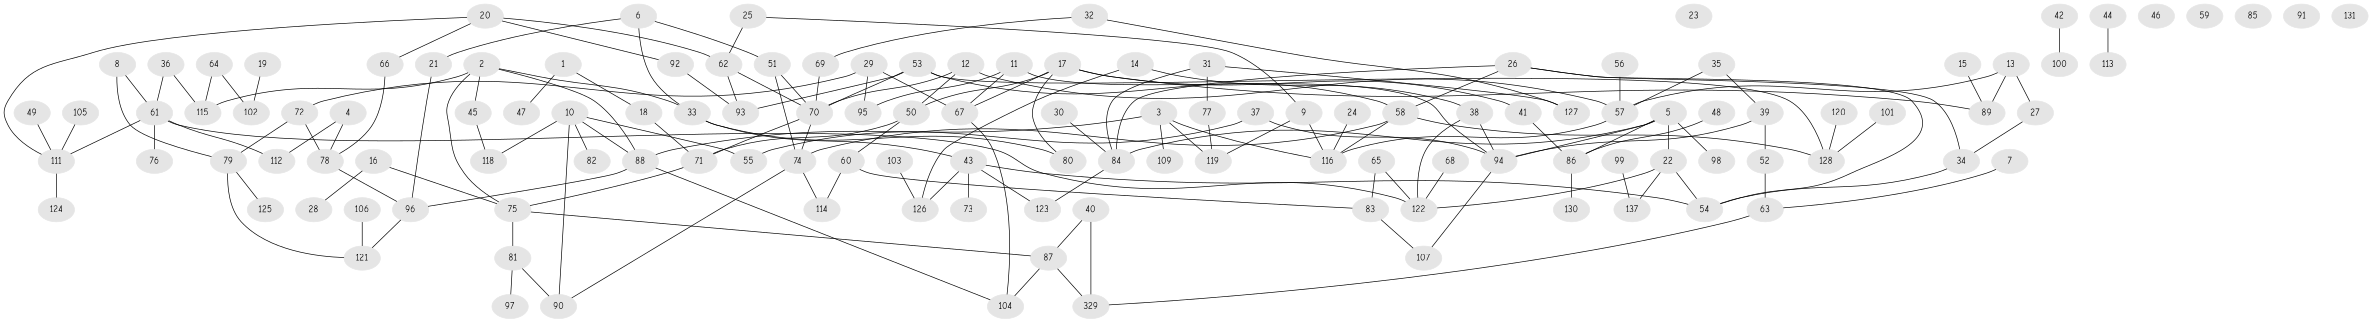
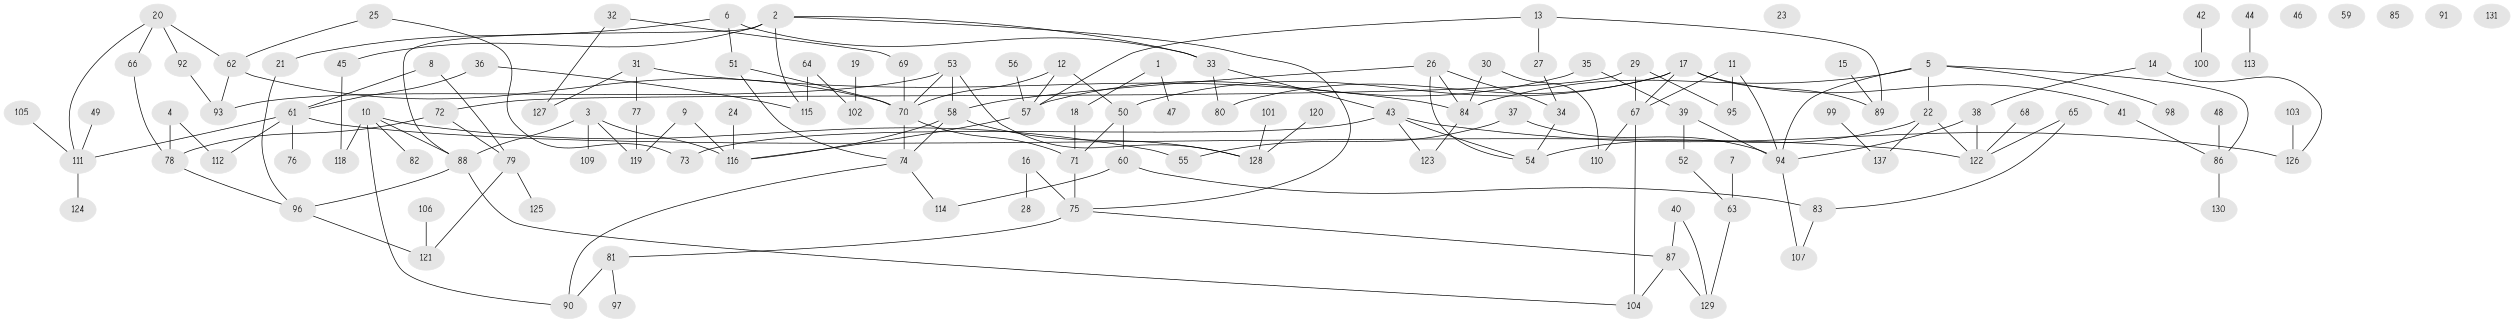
(1040, 31) -> (508, 111)
none -> (1597, 161)
(1091, 307) -> (1708, 307)
